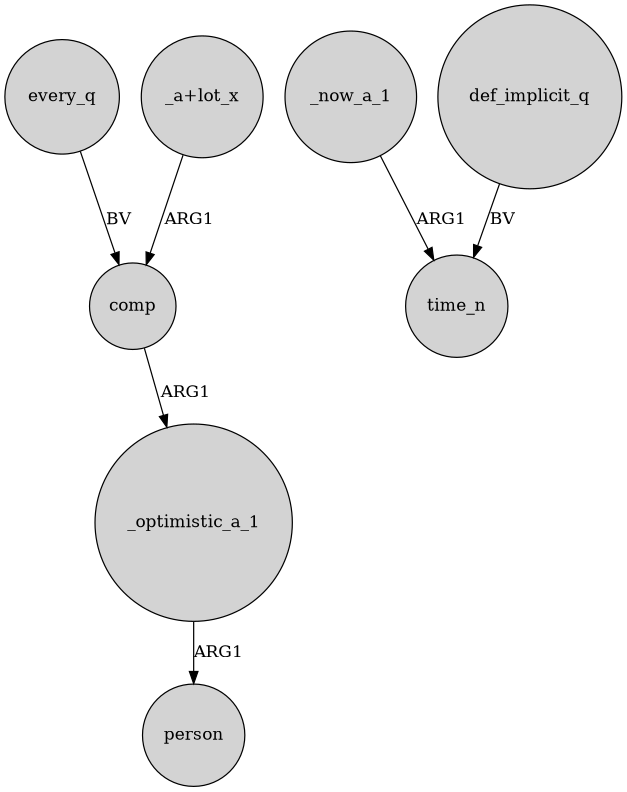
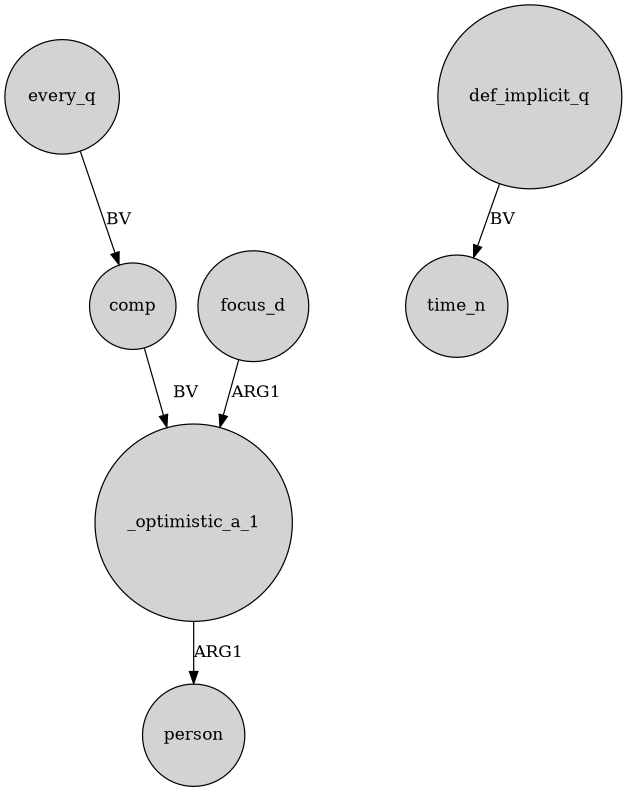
(202, 97) -> none
(351, 97) -> none
none -> (253, 306)
(186, 393) -> (186, 393)
